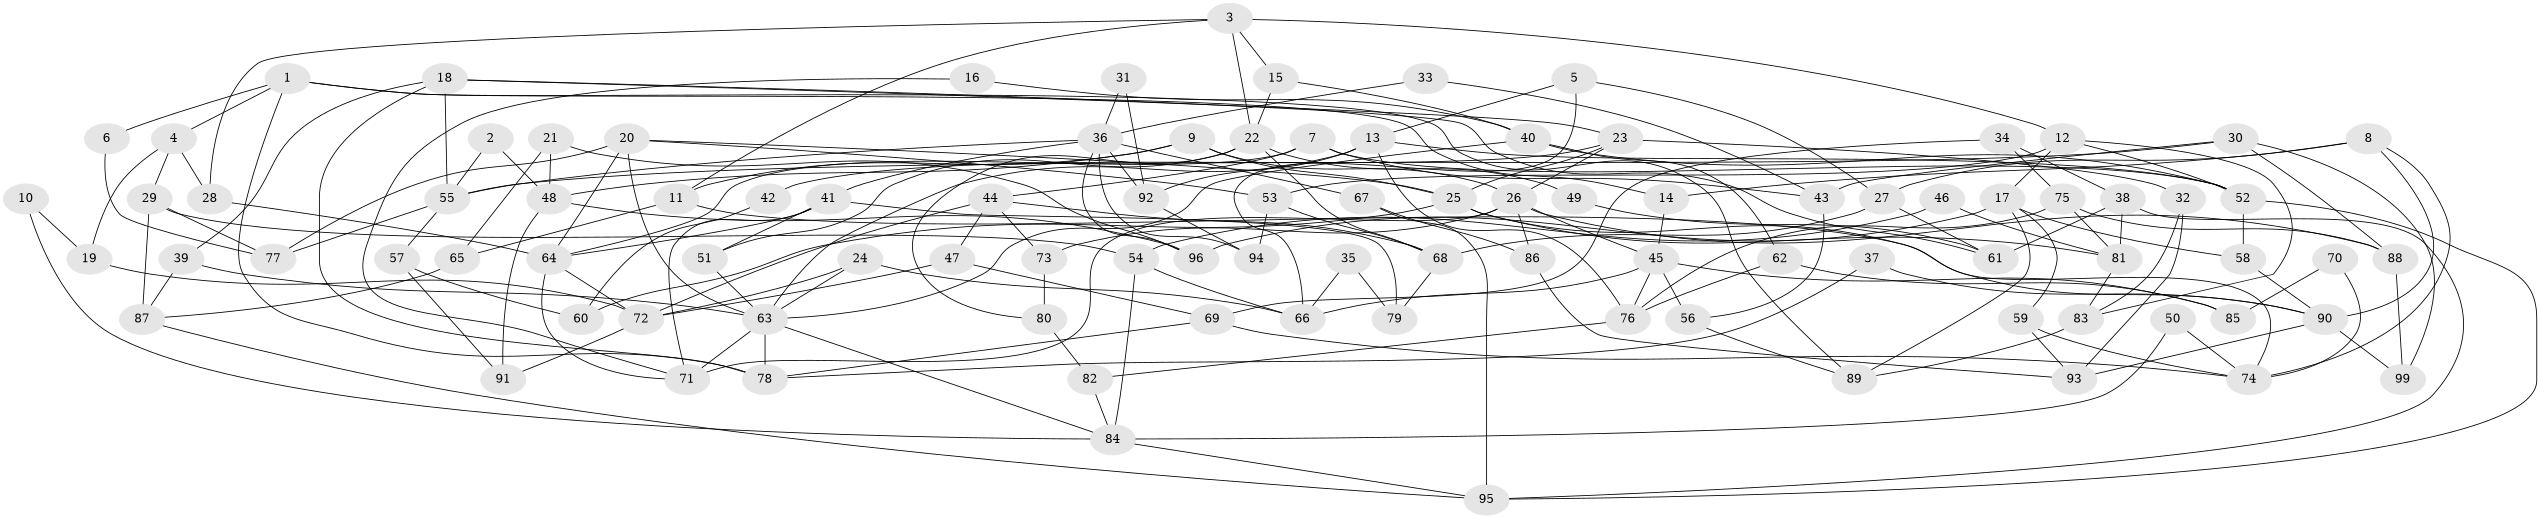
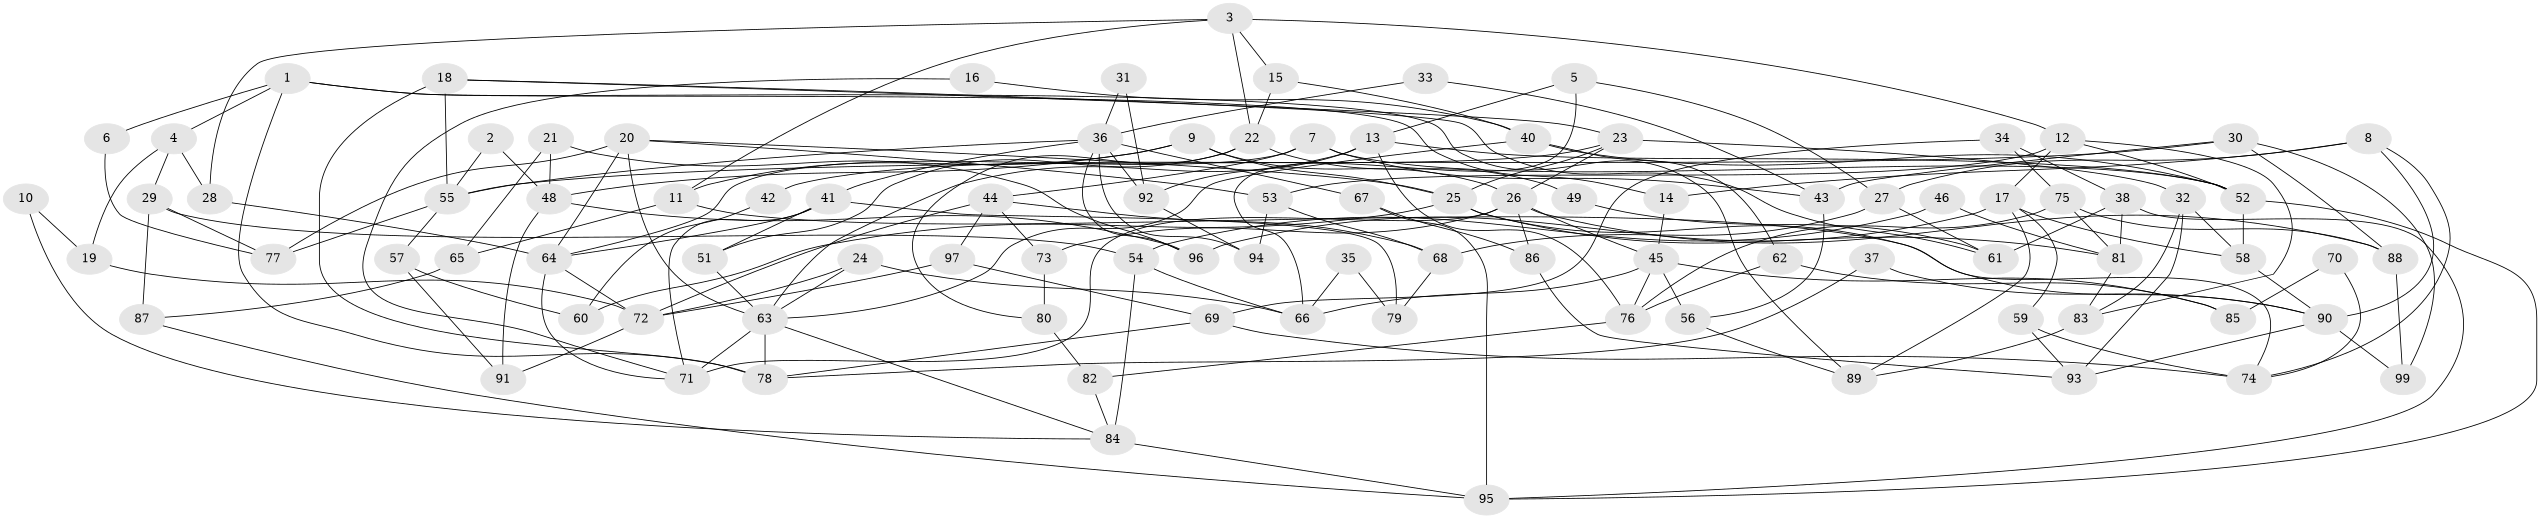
(1330, 213) -> none
none -> (2219, 235)
(181, 259) -> none
(952, 259) -> (952, 259)
(2173, 319) -> none
